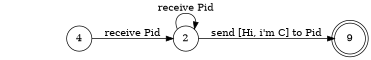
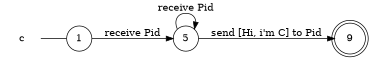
none -> (22, 39)
(79, 39) -> (79, 39)
(186, 39) -> (186, 39)
